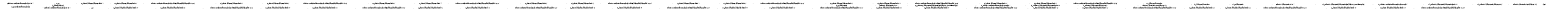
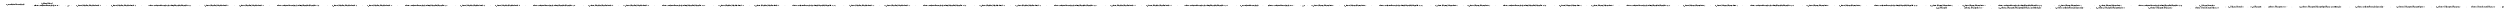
none -> (1249, 6)
